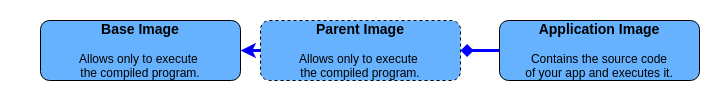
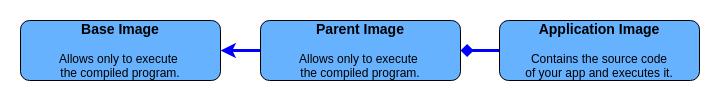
(141, 51) -> (121, 51)
(361, 51) -> (361, 51)
